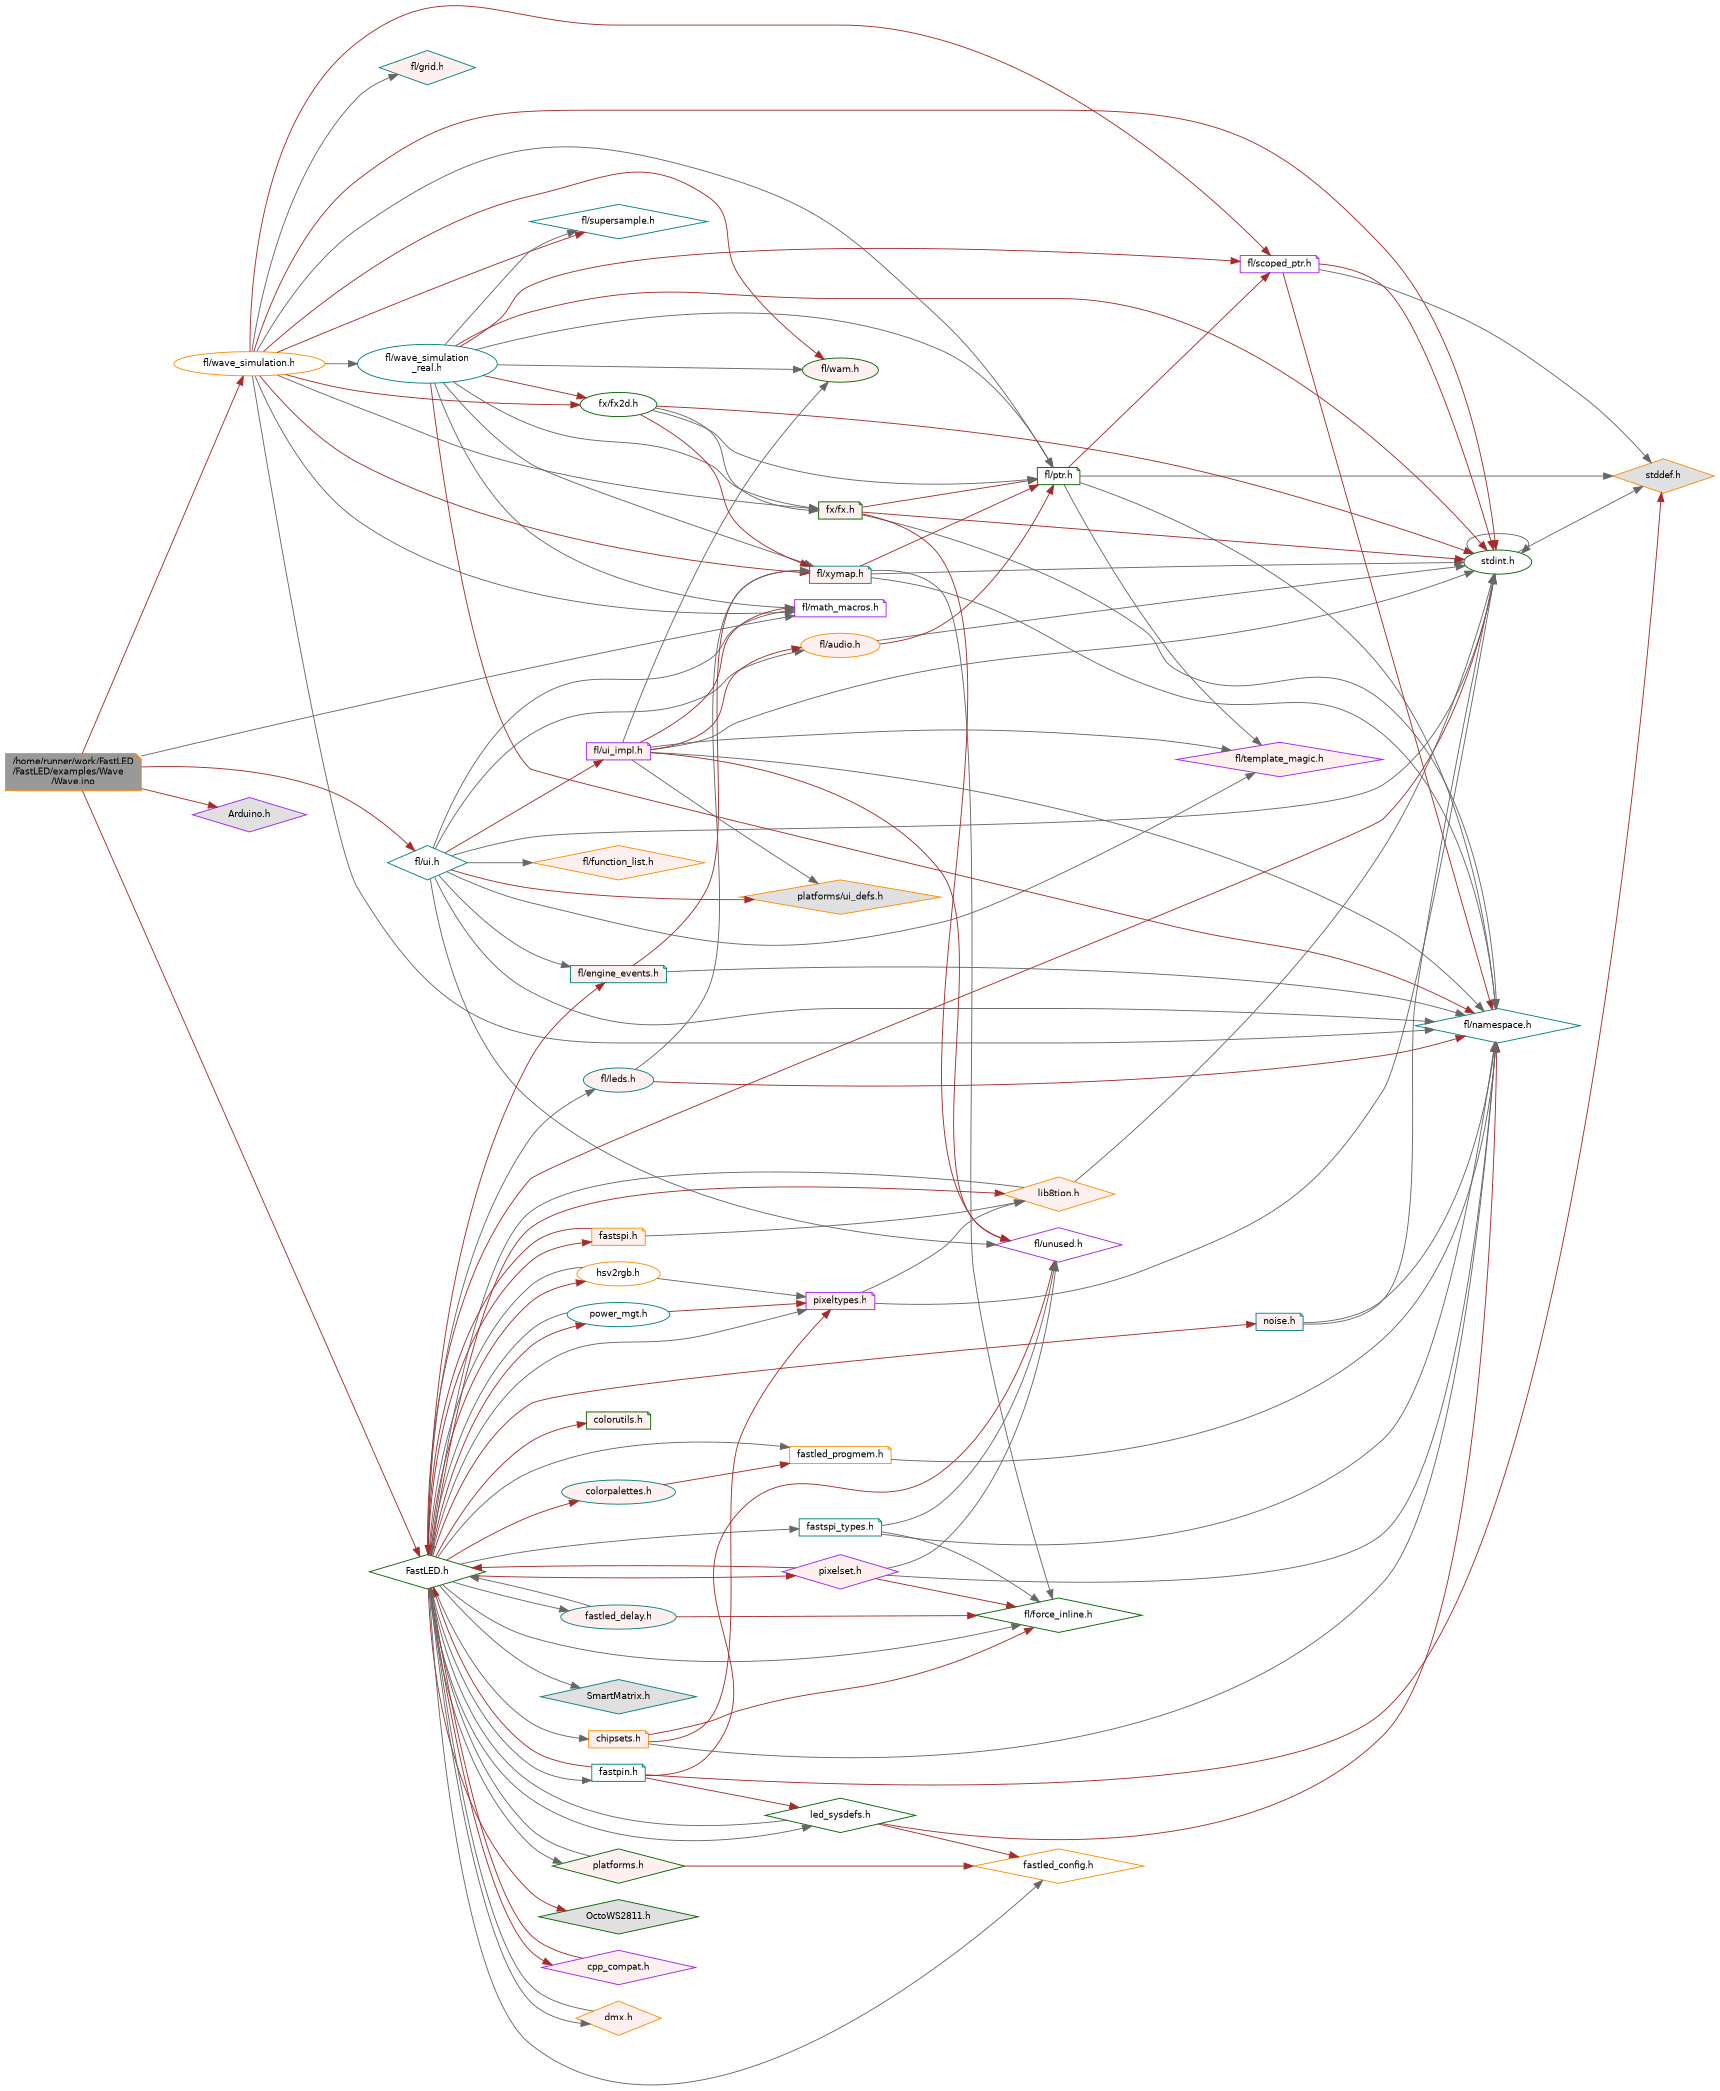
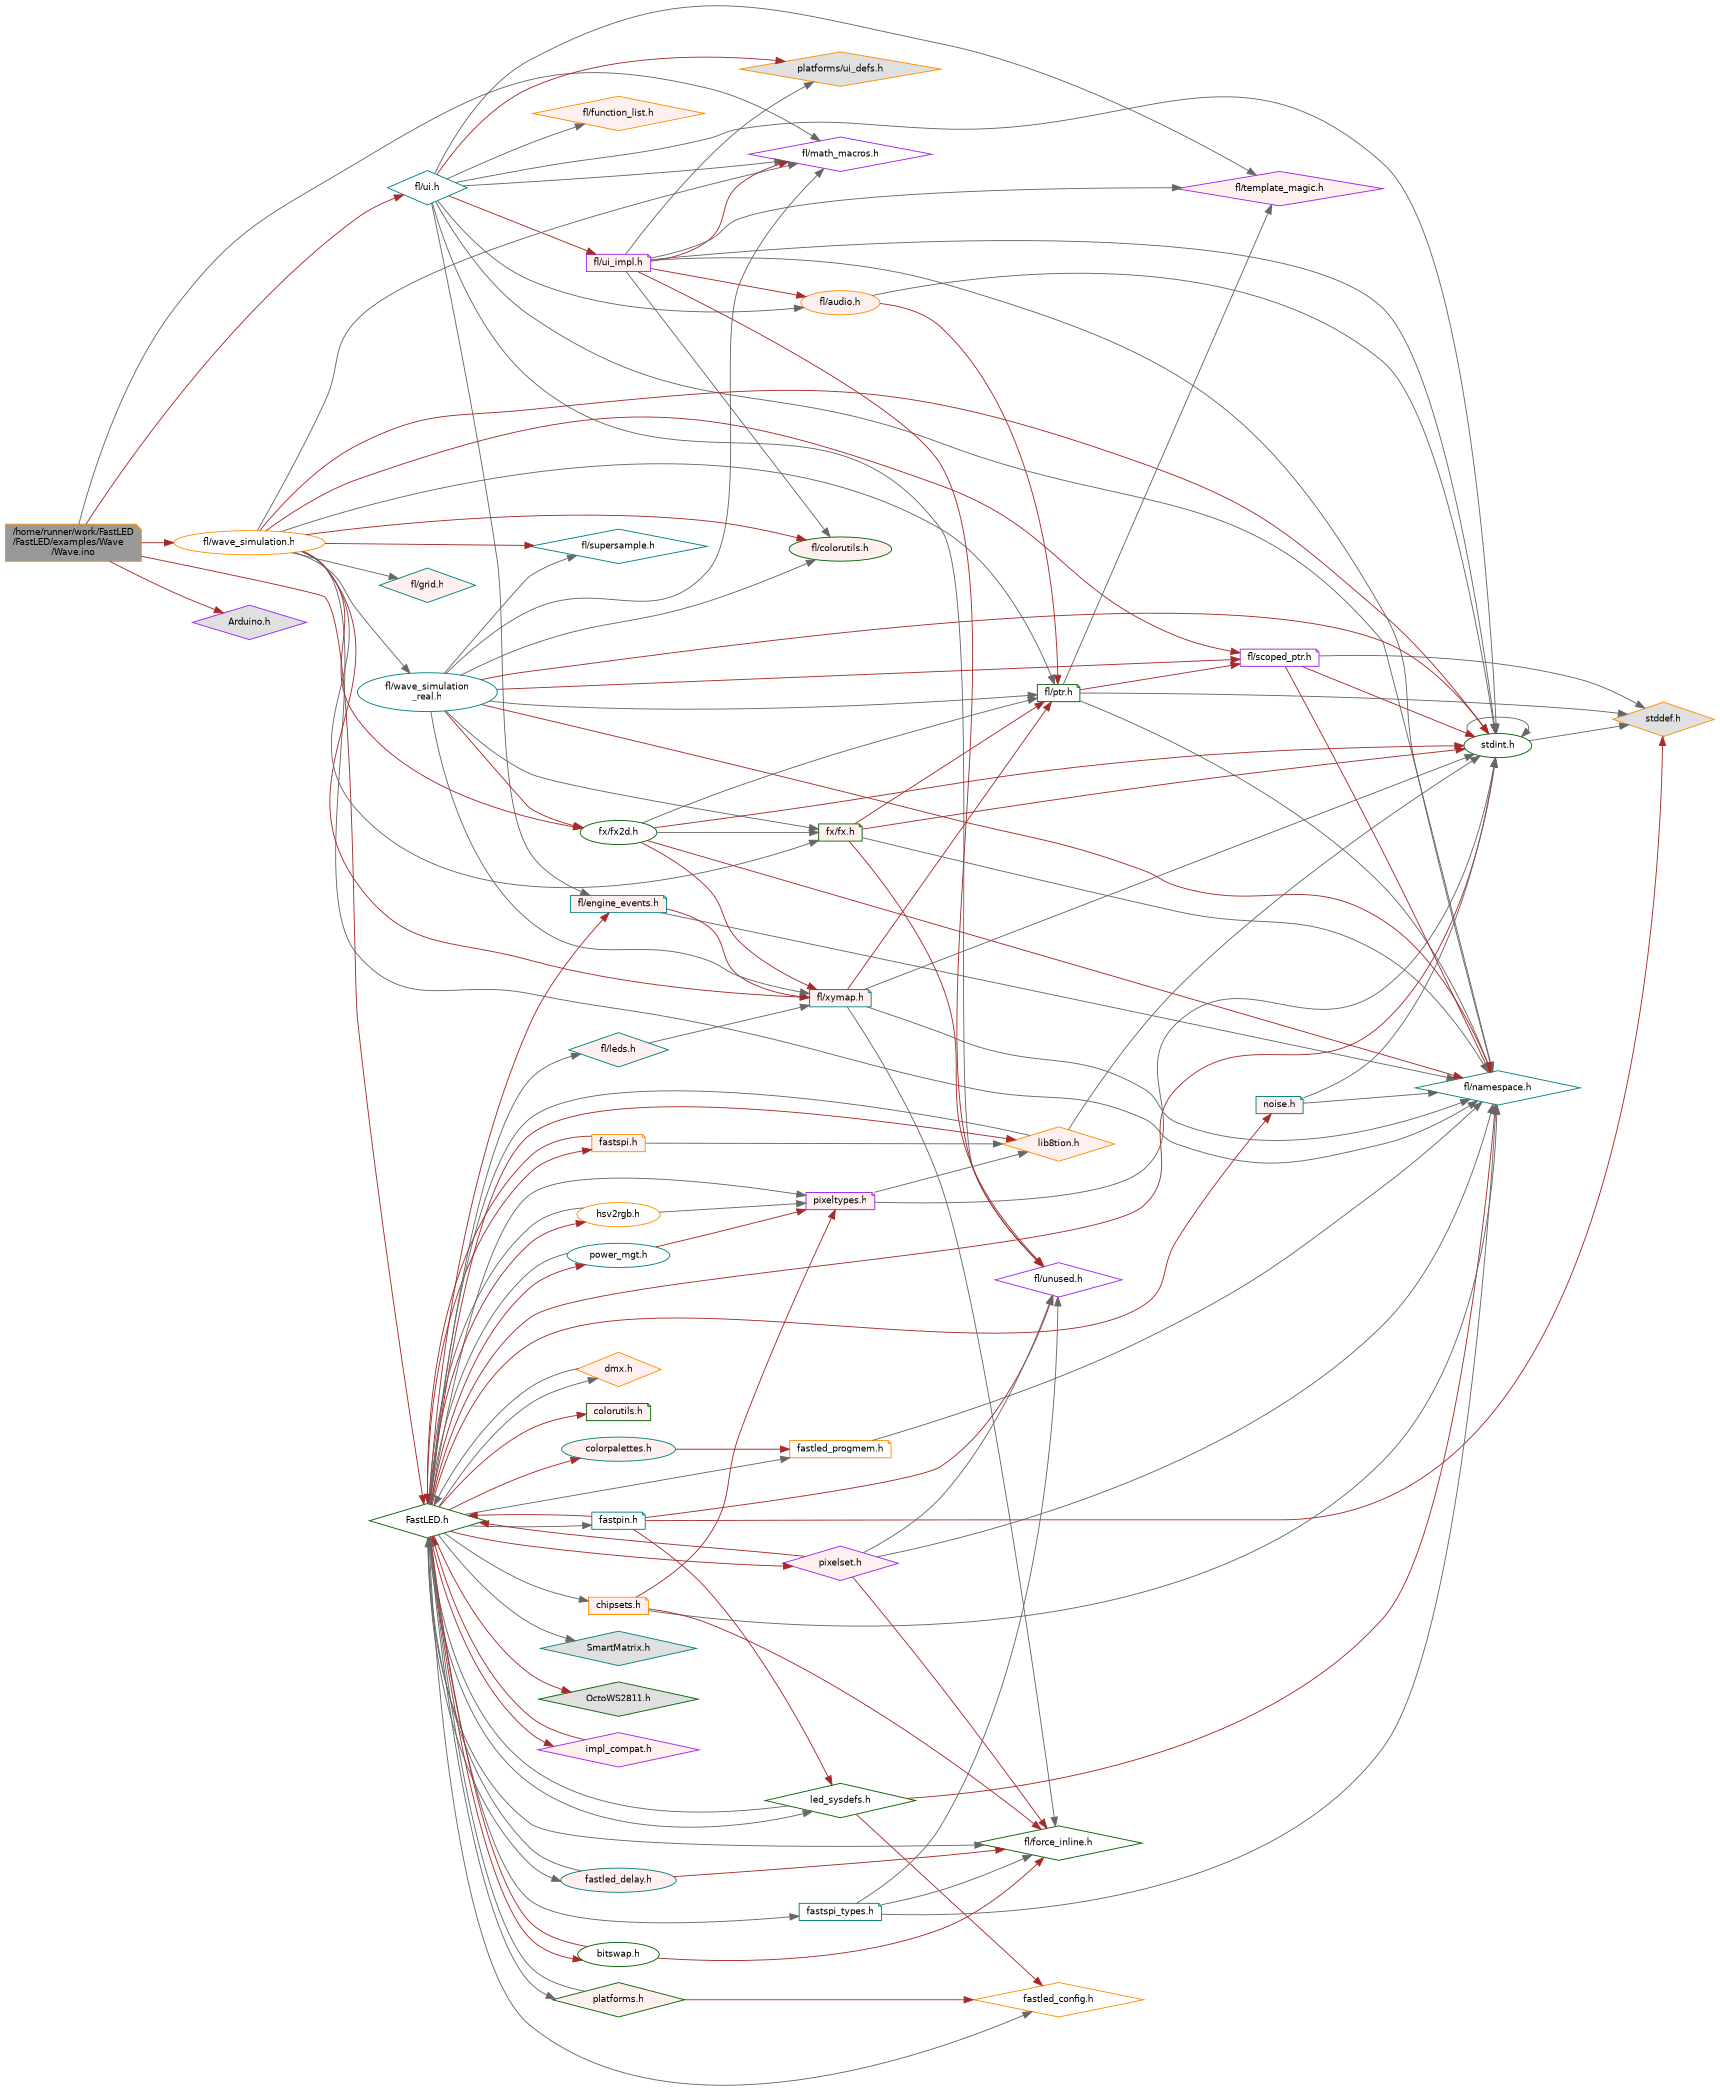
(840, 370) -> (840, 549)
(840, 608) -> (840, 154)
(619, 1080) -> (619, 1050)
(1056, 1083) -> (1051, 958)
none -> (619, 1954)
(619, 1967) -> (619, 1750)
